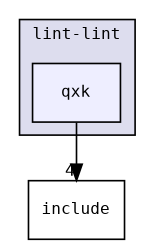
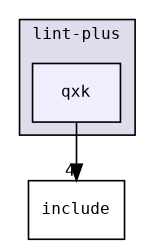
(77, 35) -> (77, 35)
